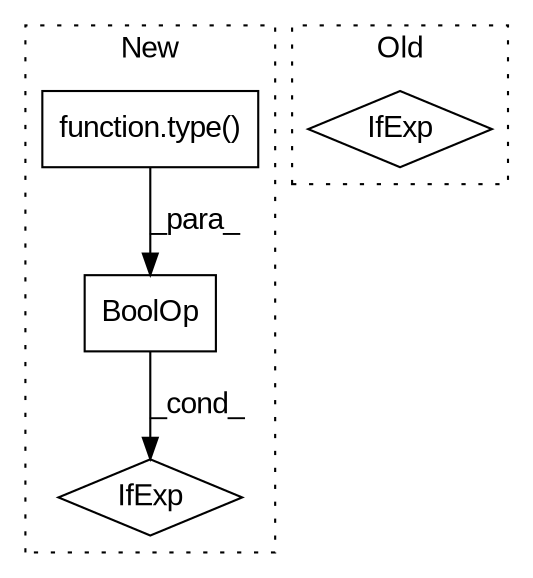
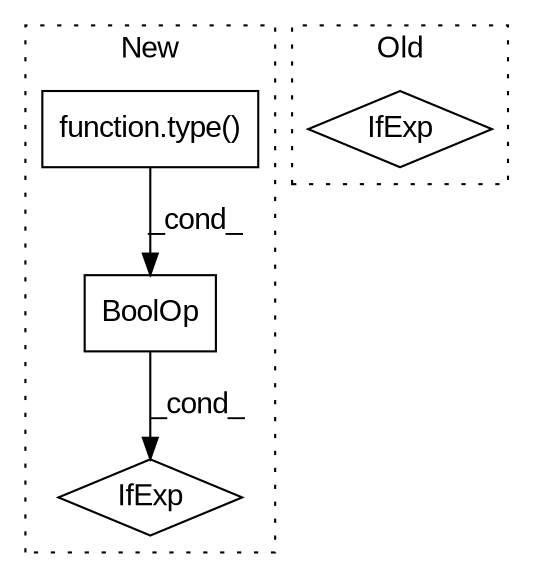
(196, 221) -> (196, 221)
